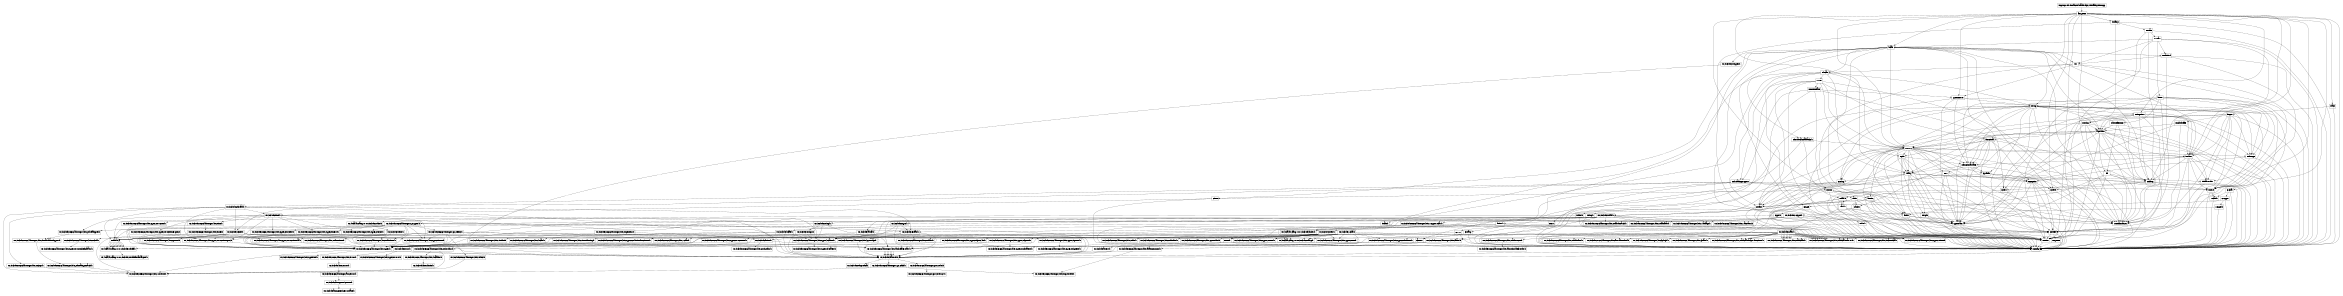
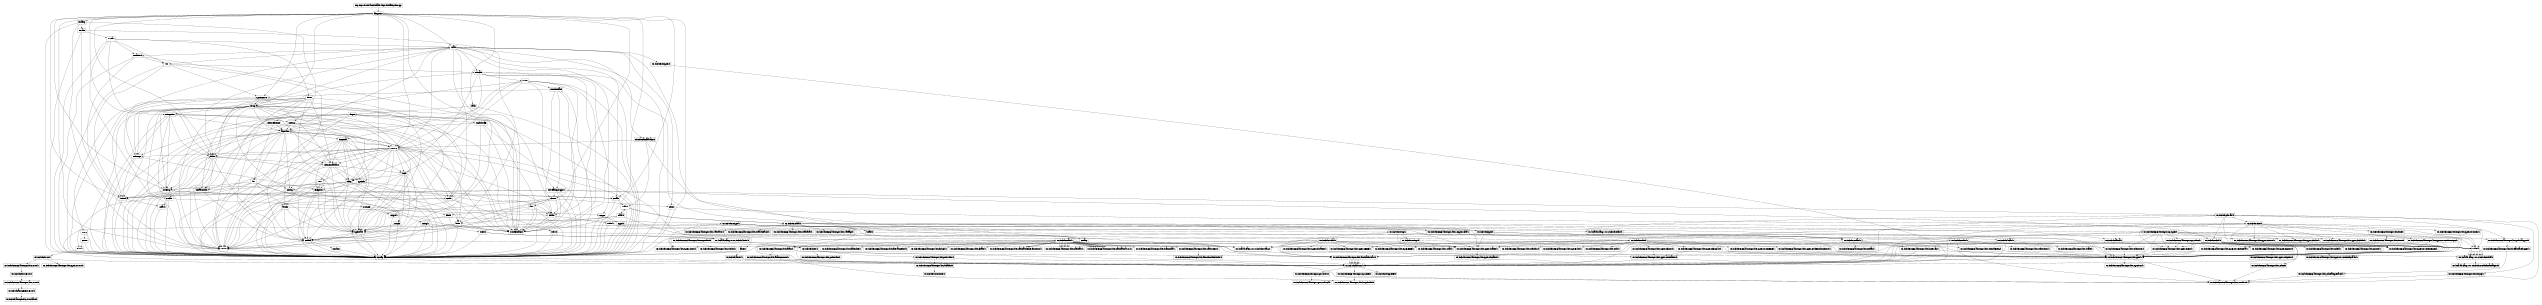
(2189, 157) -> (212, 157)
(1936, 161) -> (370, 169)
(2056, 241) -> (336, 249)
